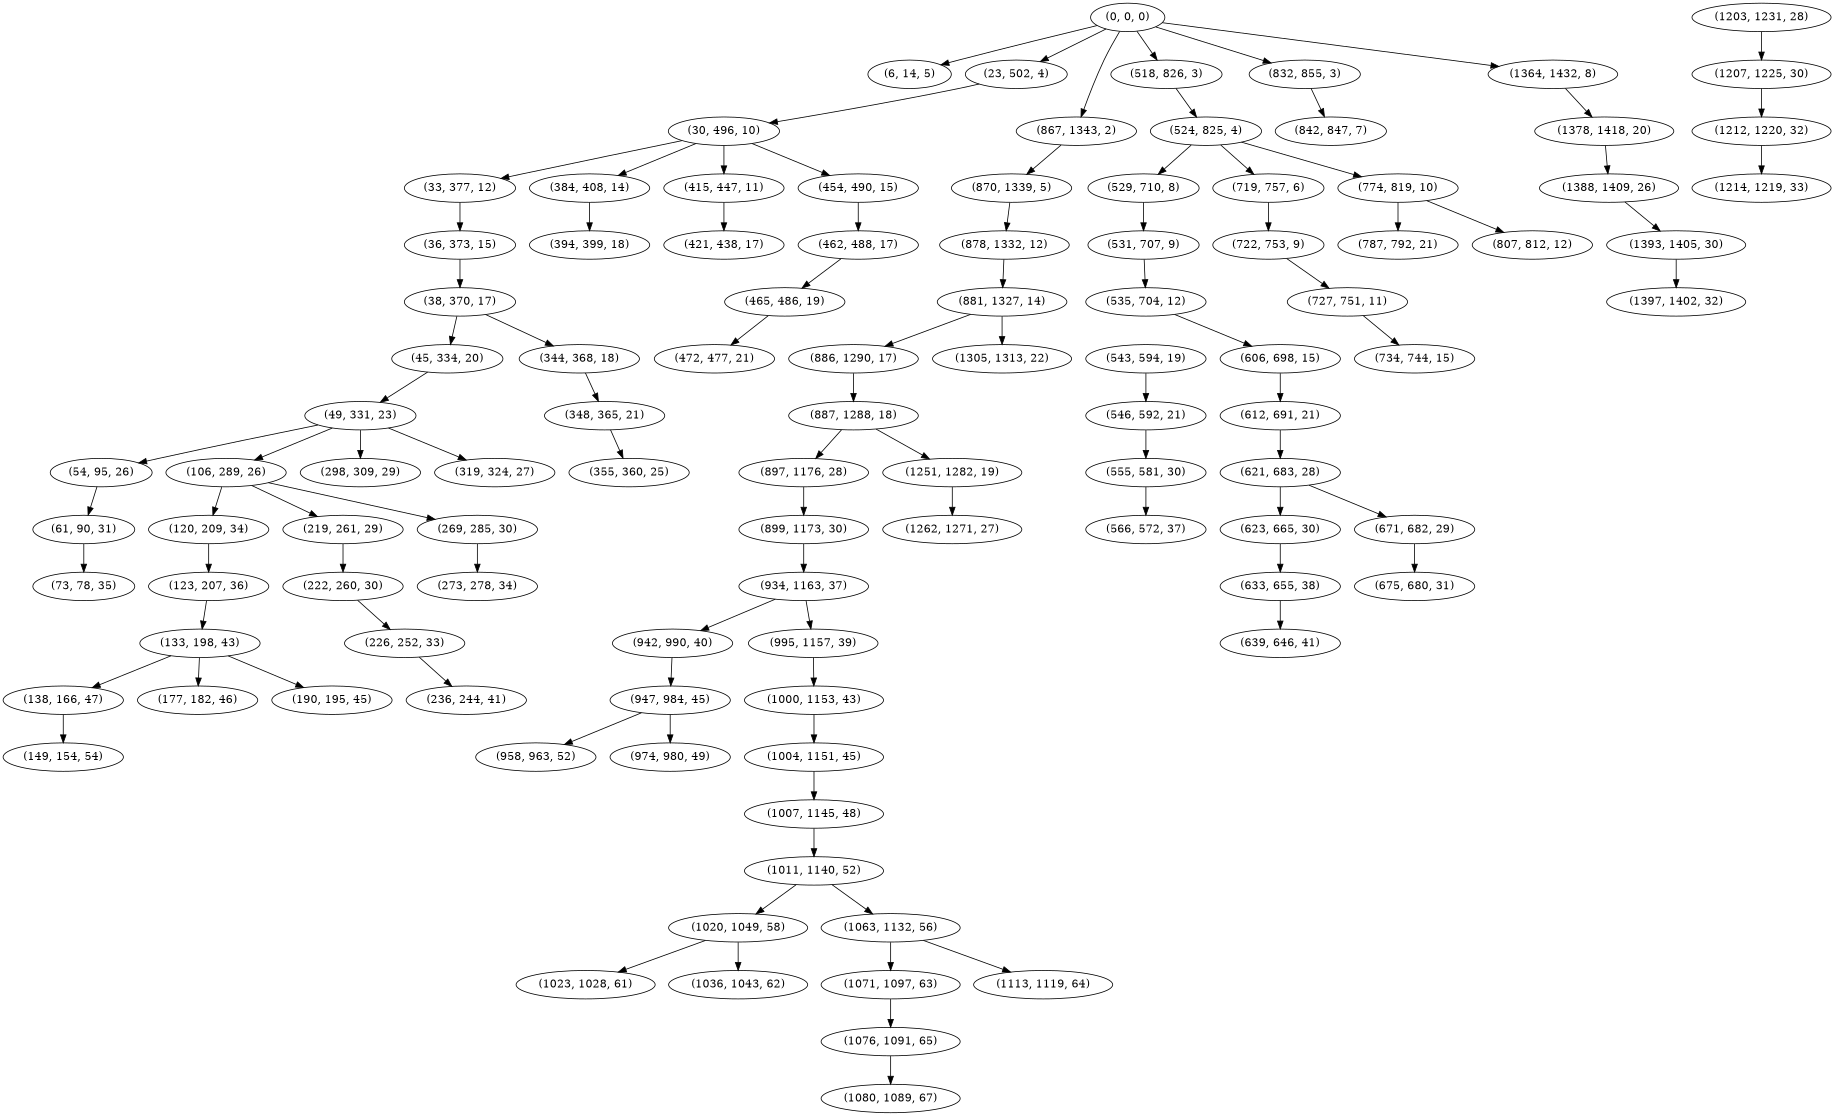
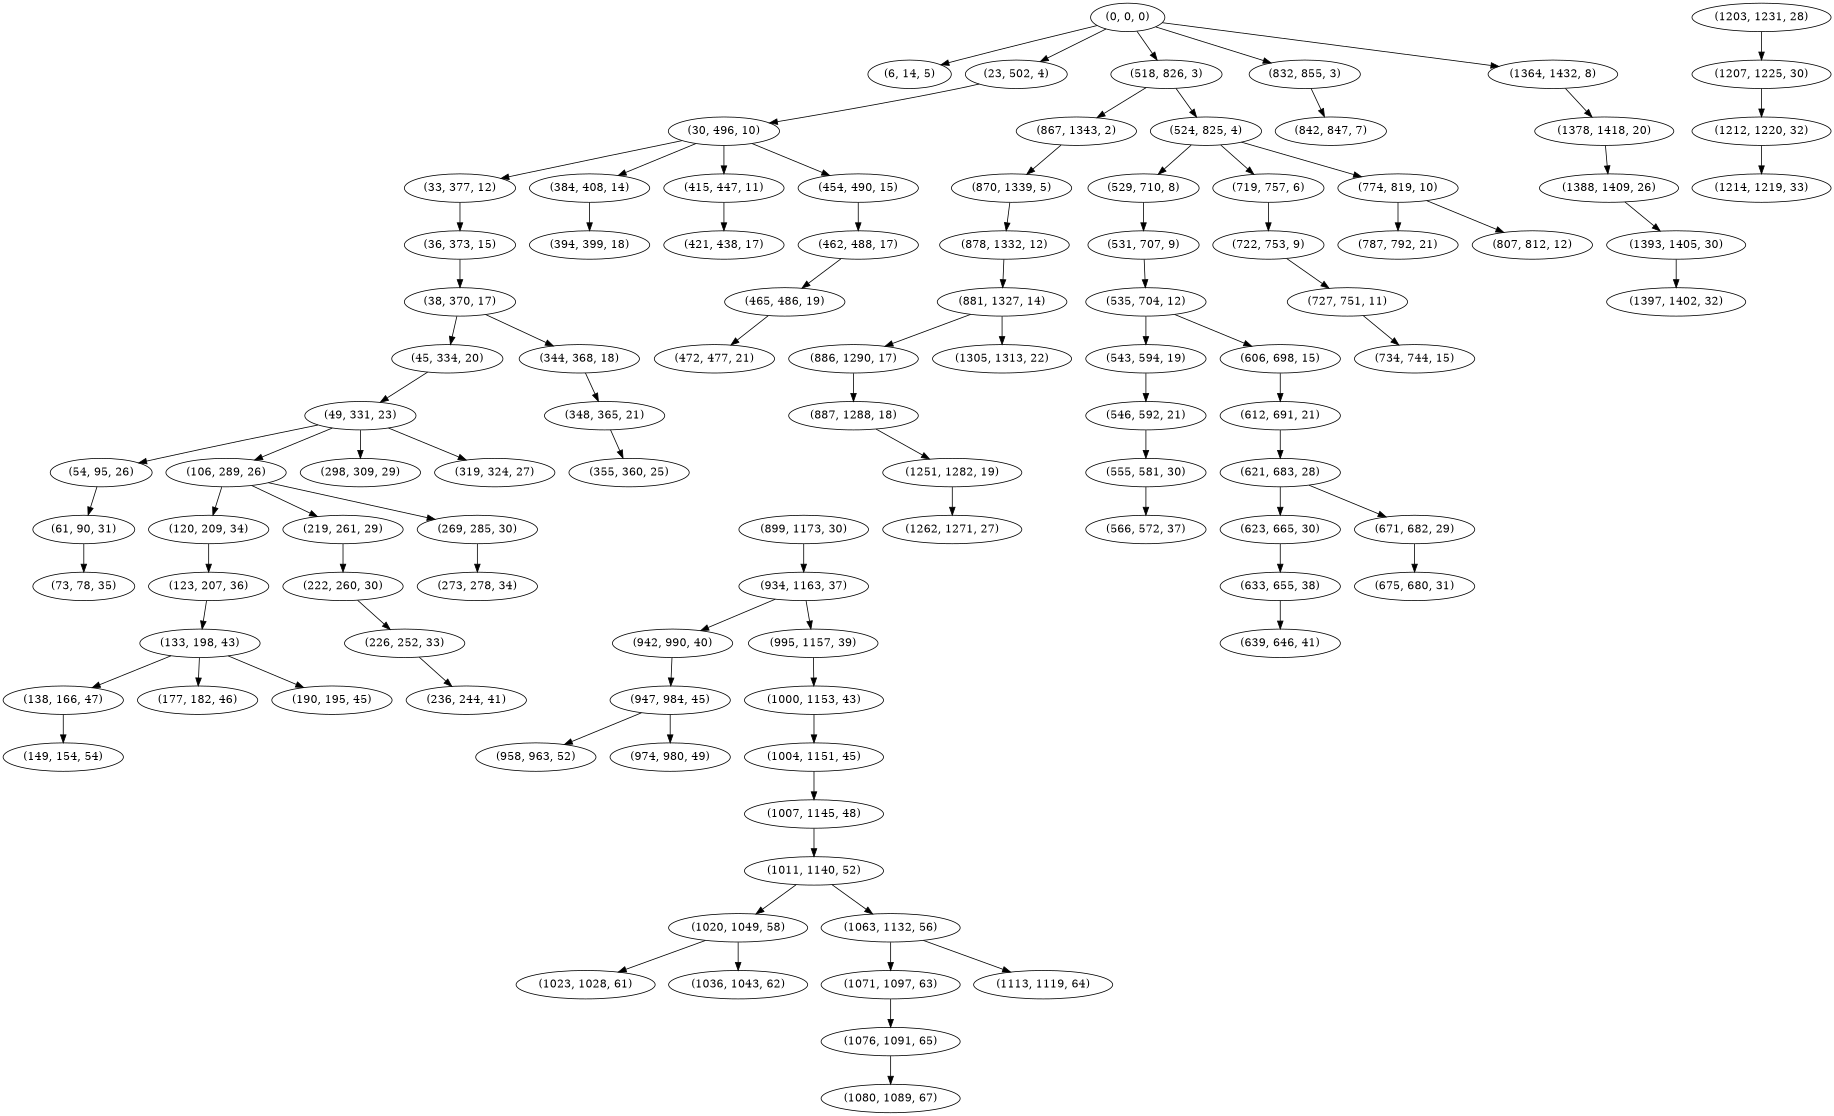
(1100, 70) -> (1125, 101)
none -> (1146, 326)
(804, 473) -> none
